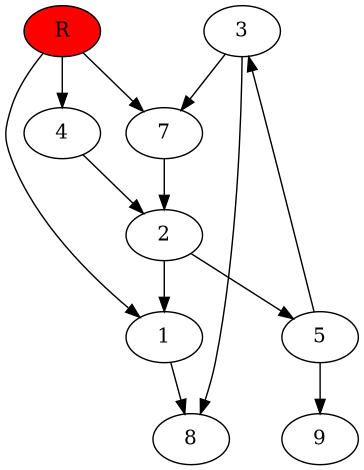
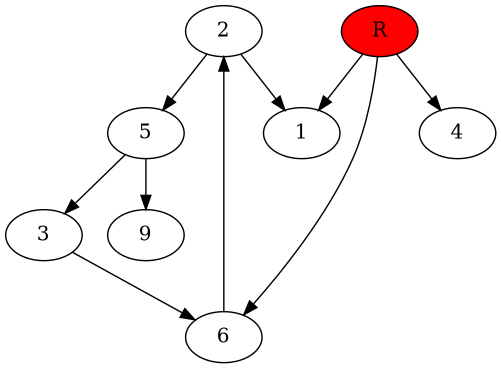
(164, 133) -> (224, 337)
(108, 179) -> none
(191, 439) -> none
